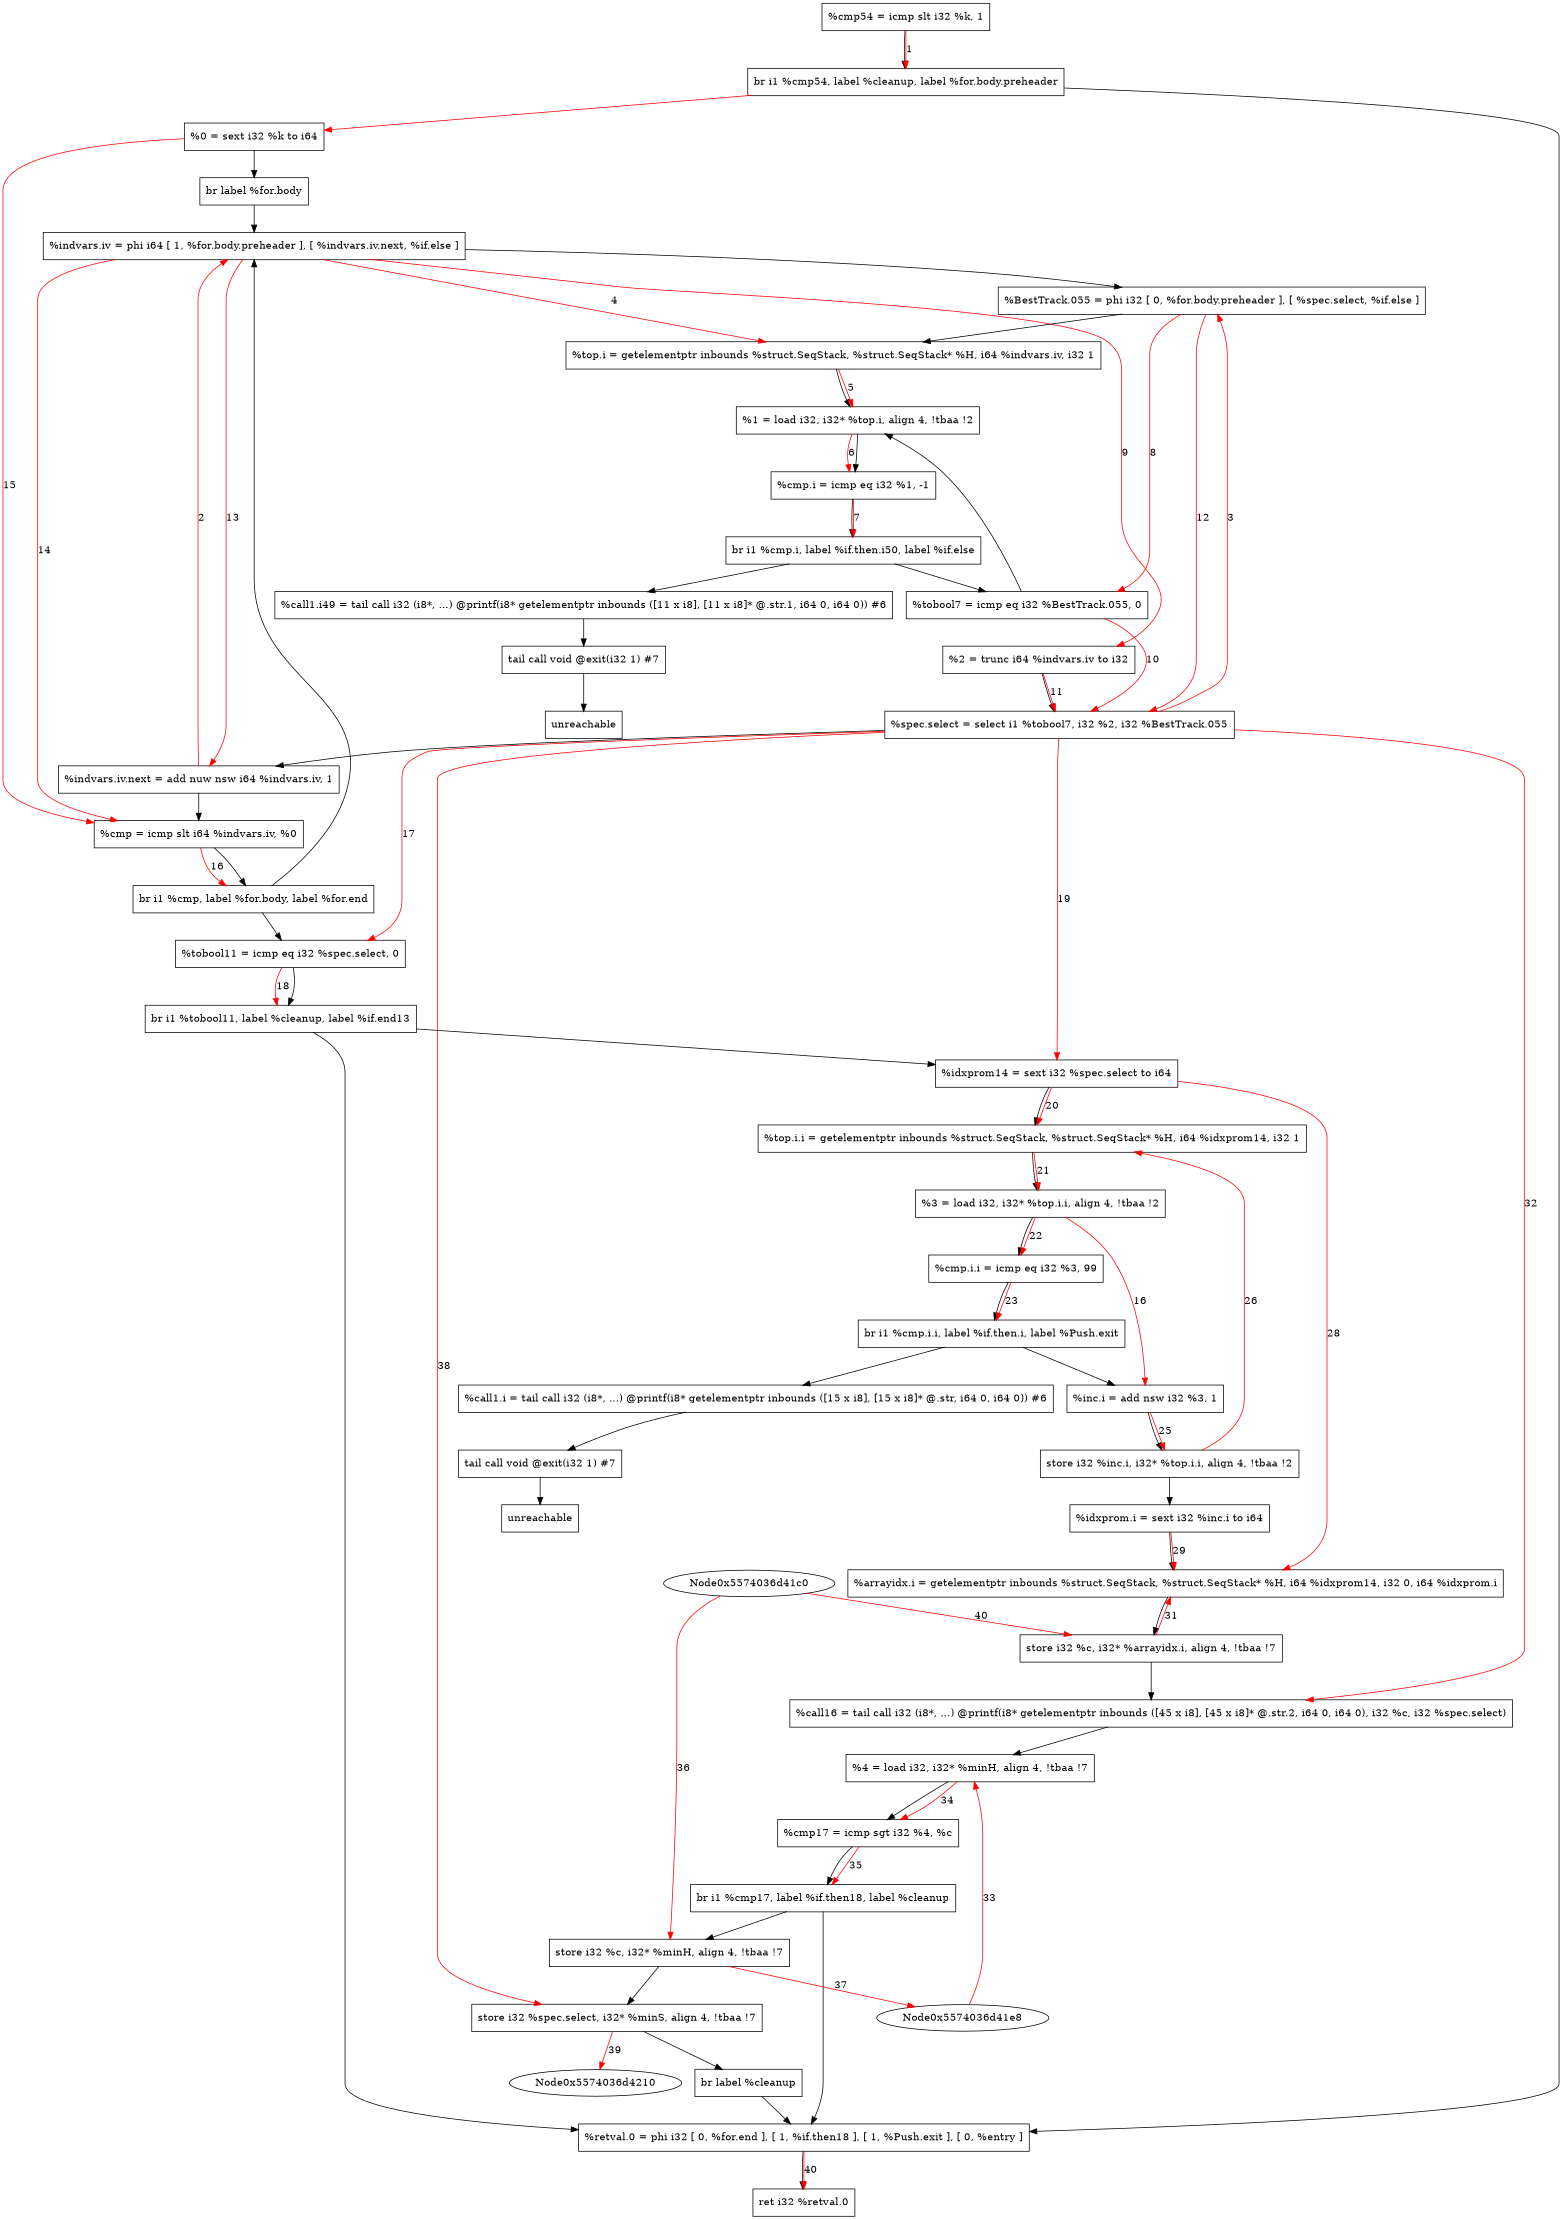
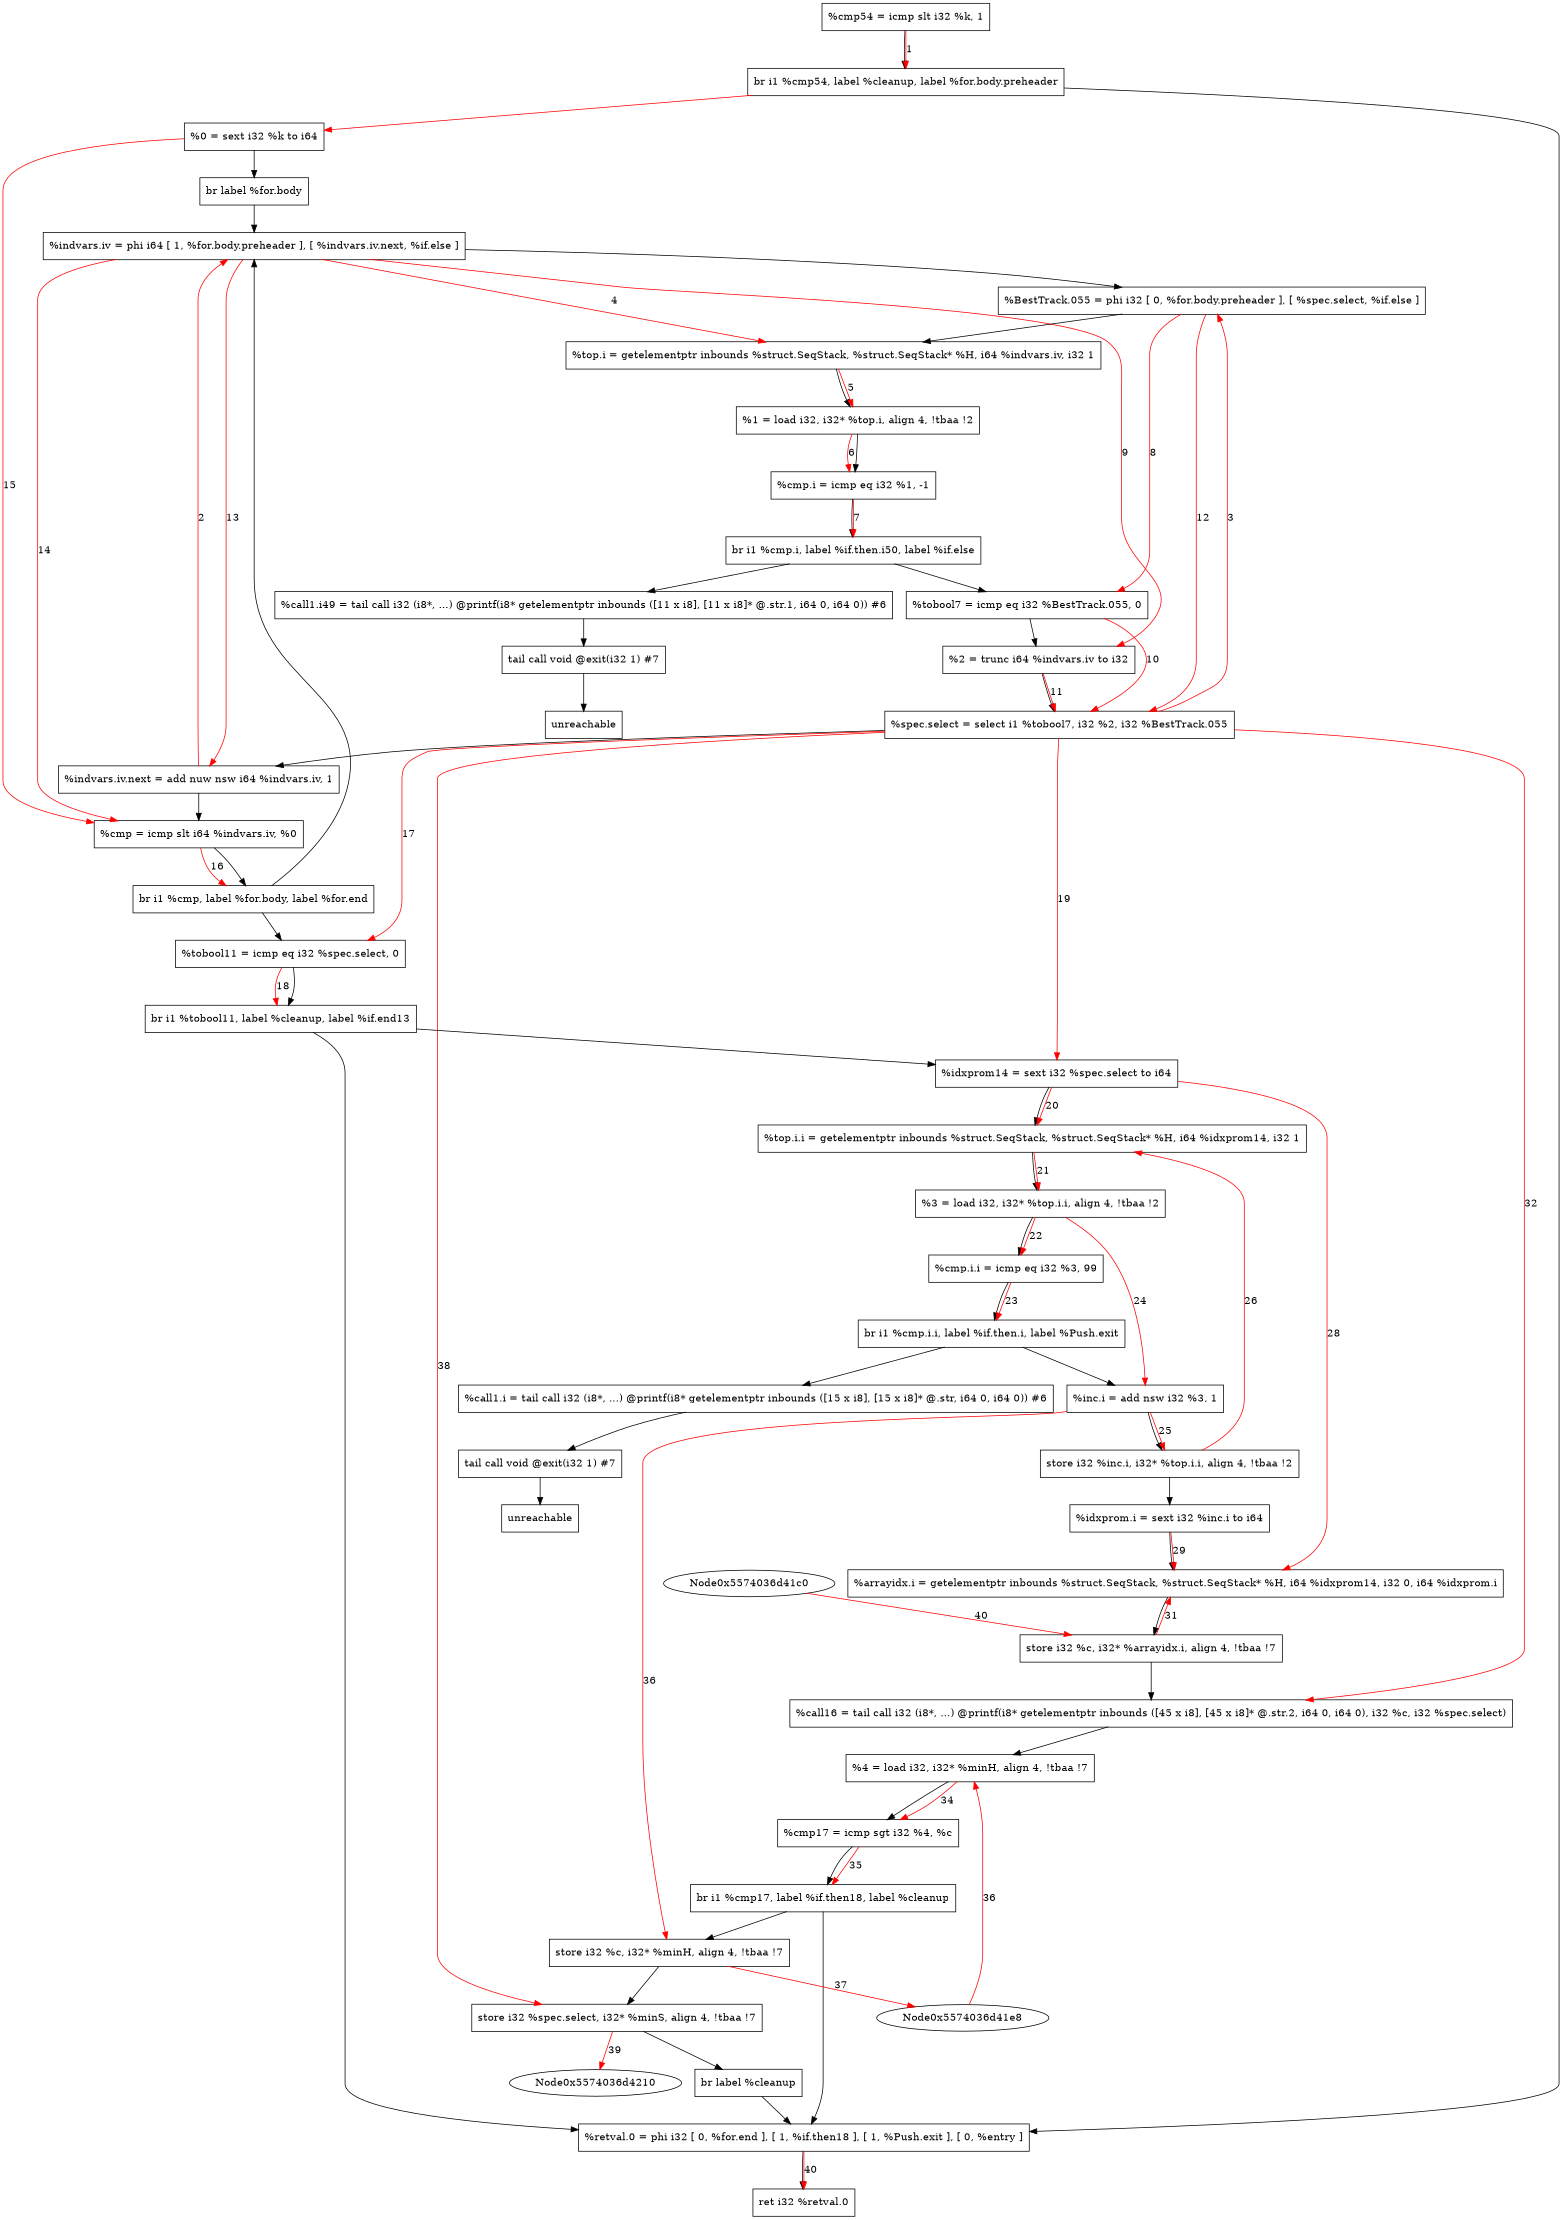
(970, 503) -> (1032, 629)
(1140, 1301) -> (1140, 1301)
(677, 1754) -> (643, 1482)
(990, 1898) -> (990, 1898)
